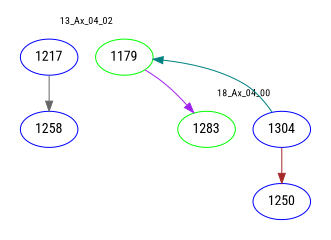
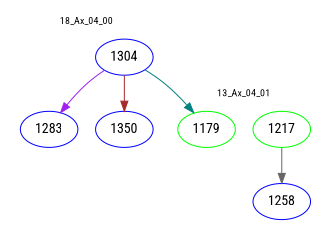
(87, 22) -> (244, 94)
(49, 57) -> (282, 129)
(176, 94) -> (84, 86)
(207, 129) -> (49, 129)
(282, 202) -> (124, 129)
